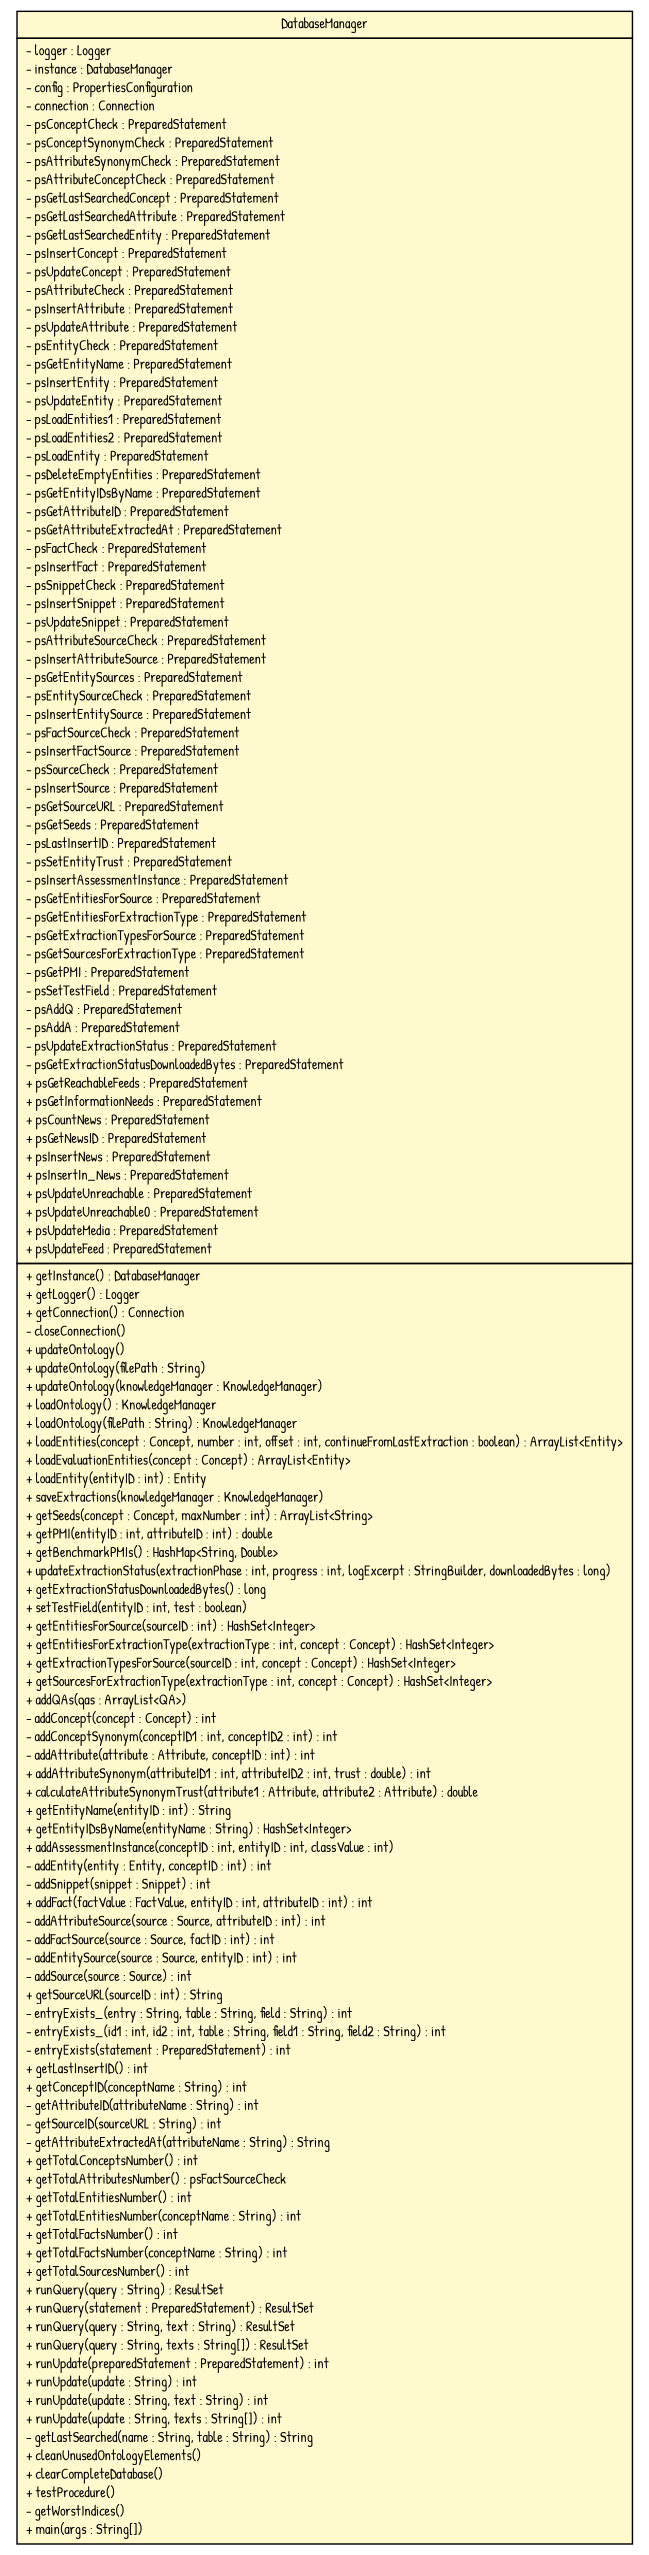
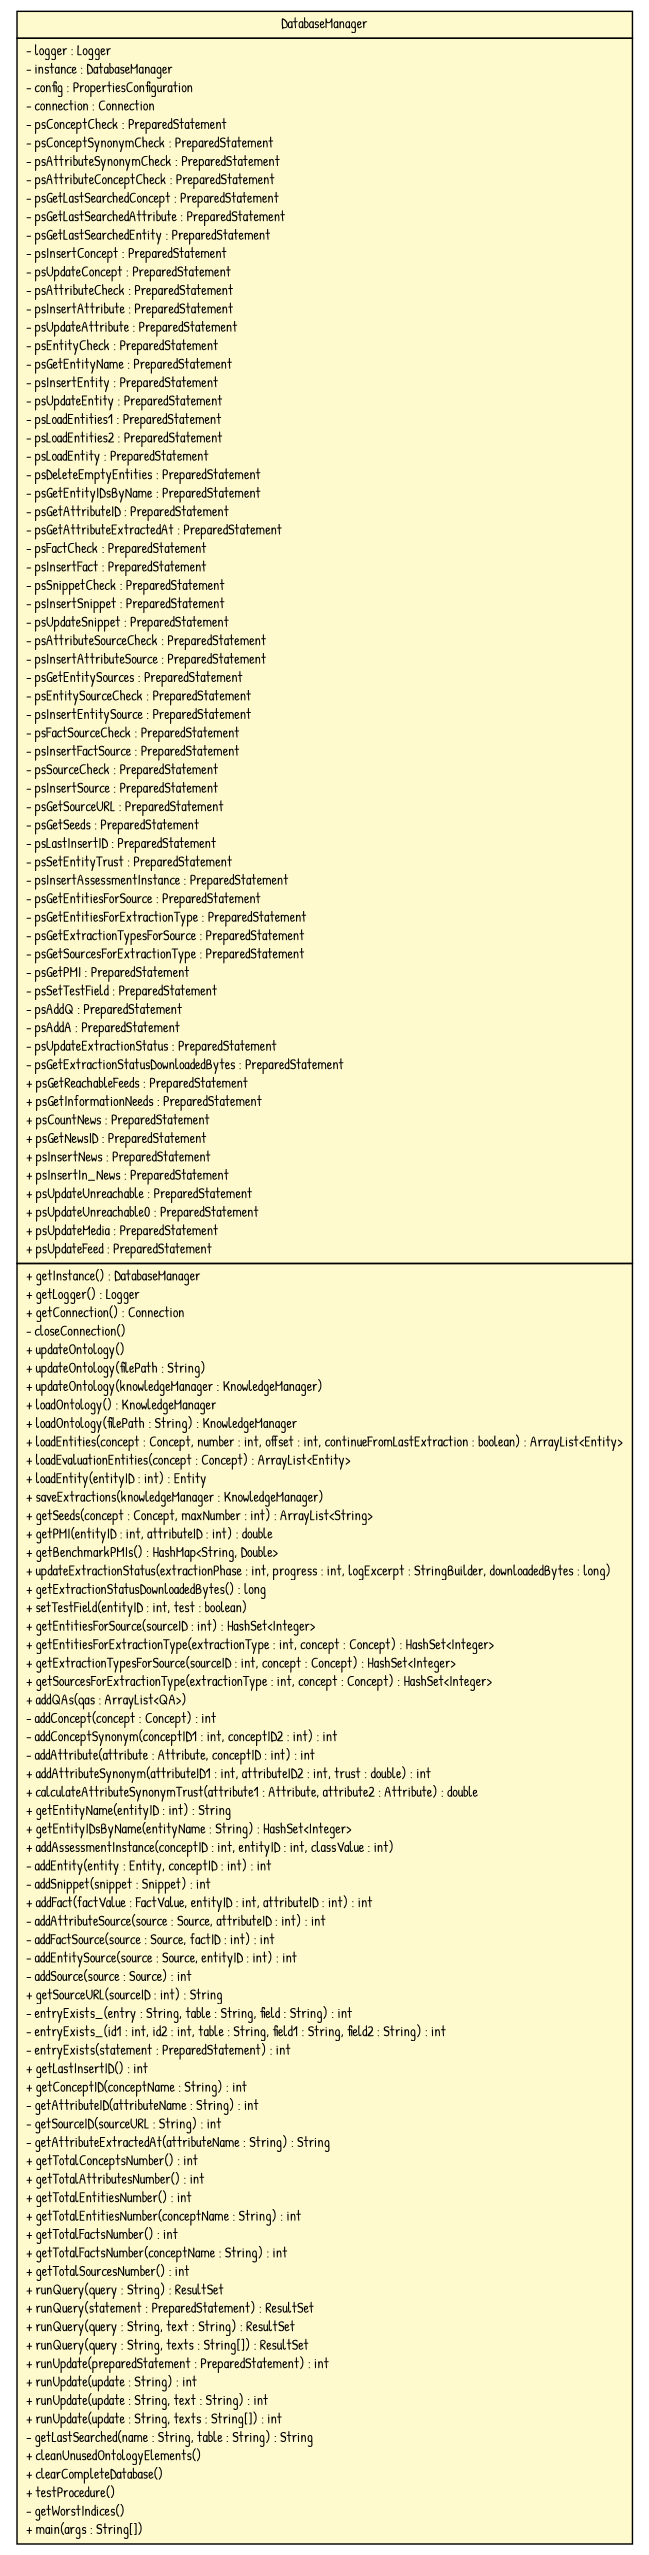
(157, 2180) -> (116, 2180)
